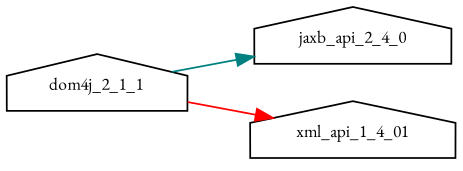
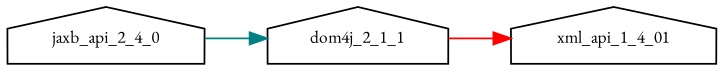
(204, 66) -> (227, 38)
